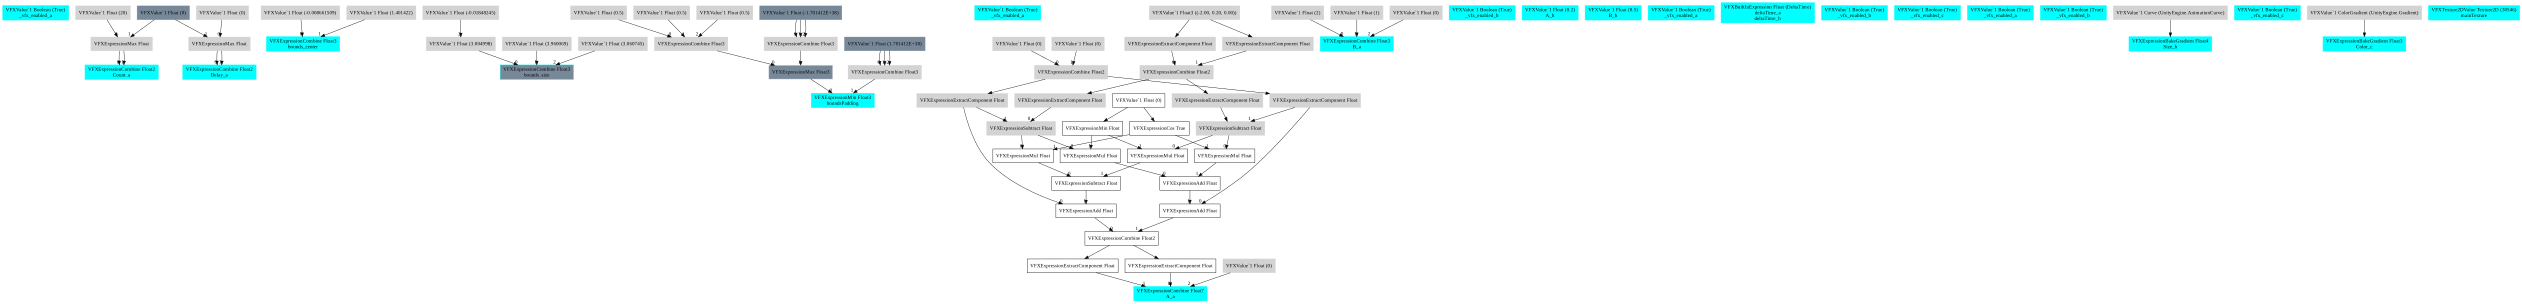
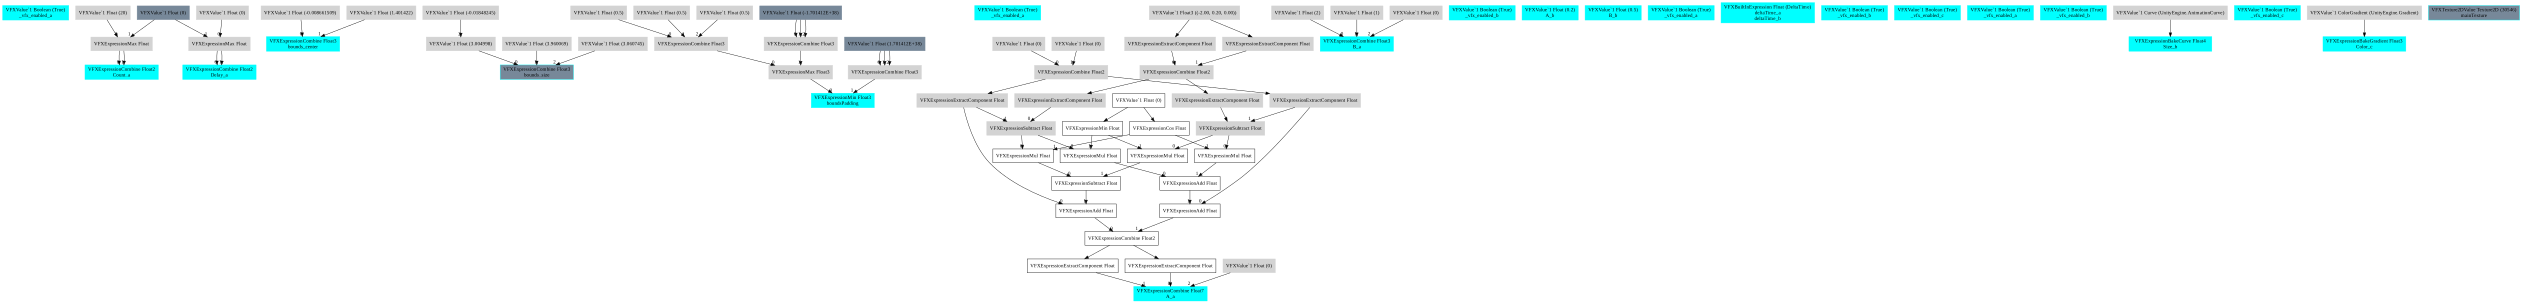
(2474, 13) -> (2474, 13)
(2170, 44) -> (2170, 44)
(801, 72) -> (801, 72)
(1159, 128) -> (1159, 128)
